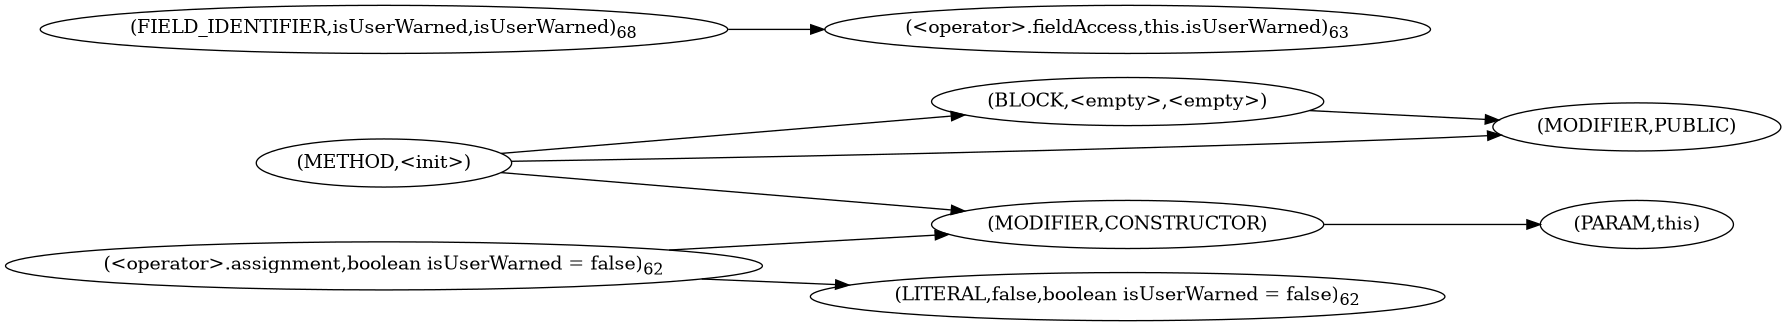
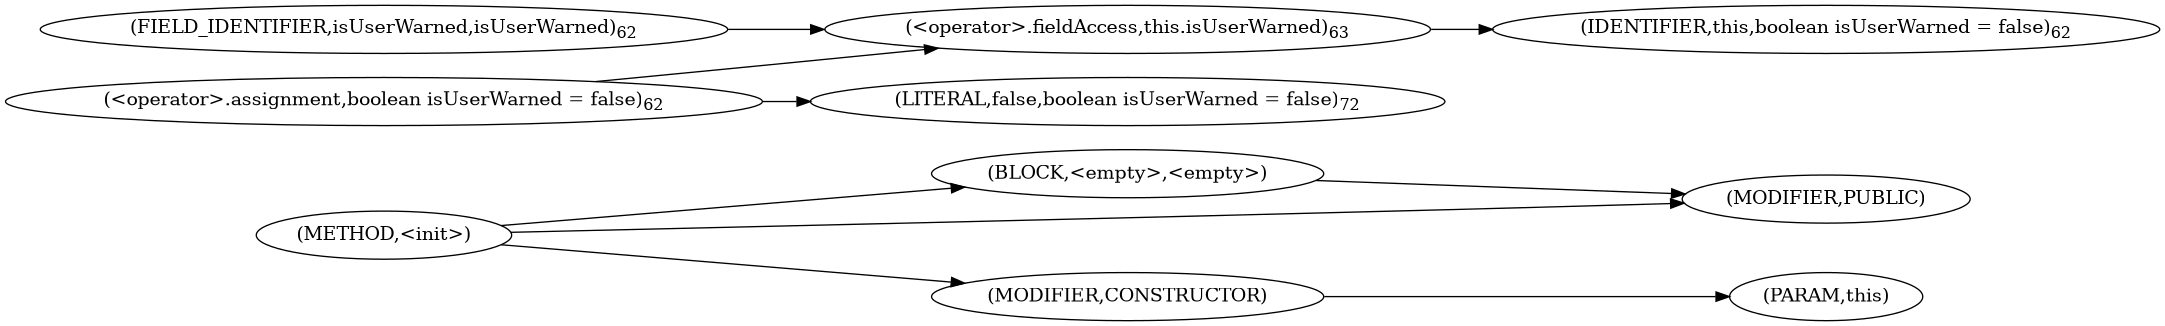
(627, 27) -> (627, 27)
none -> (1826, 29)
(802, 243) -> (760, 66)
(1350, 295) -> (1350, 100)
